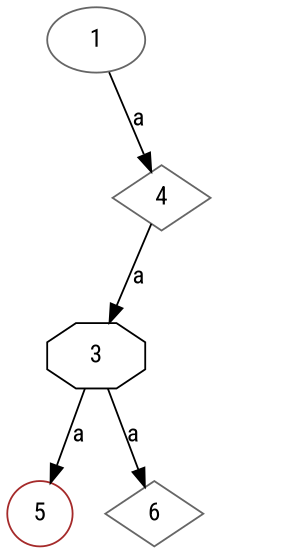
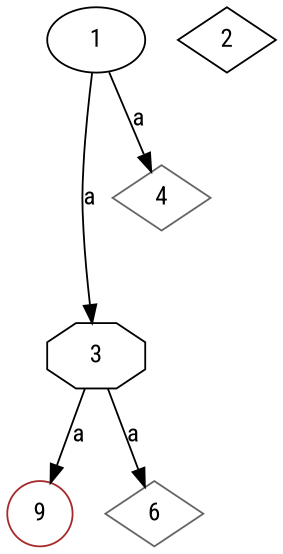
(96, 40) -> (96, 40)
none -> (227, 40)
(134, 265) -> (83, 189)
(40, 514) -> (40, 514)
